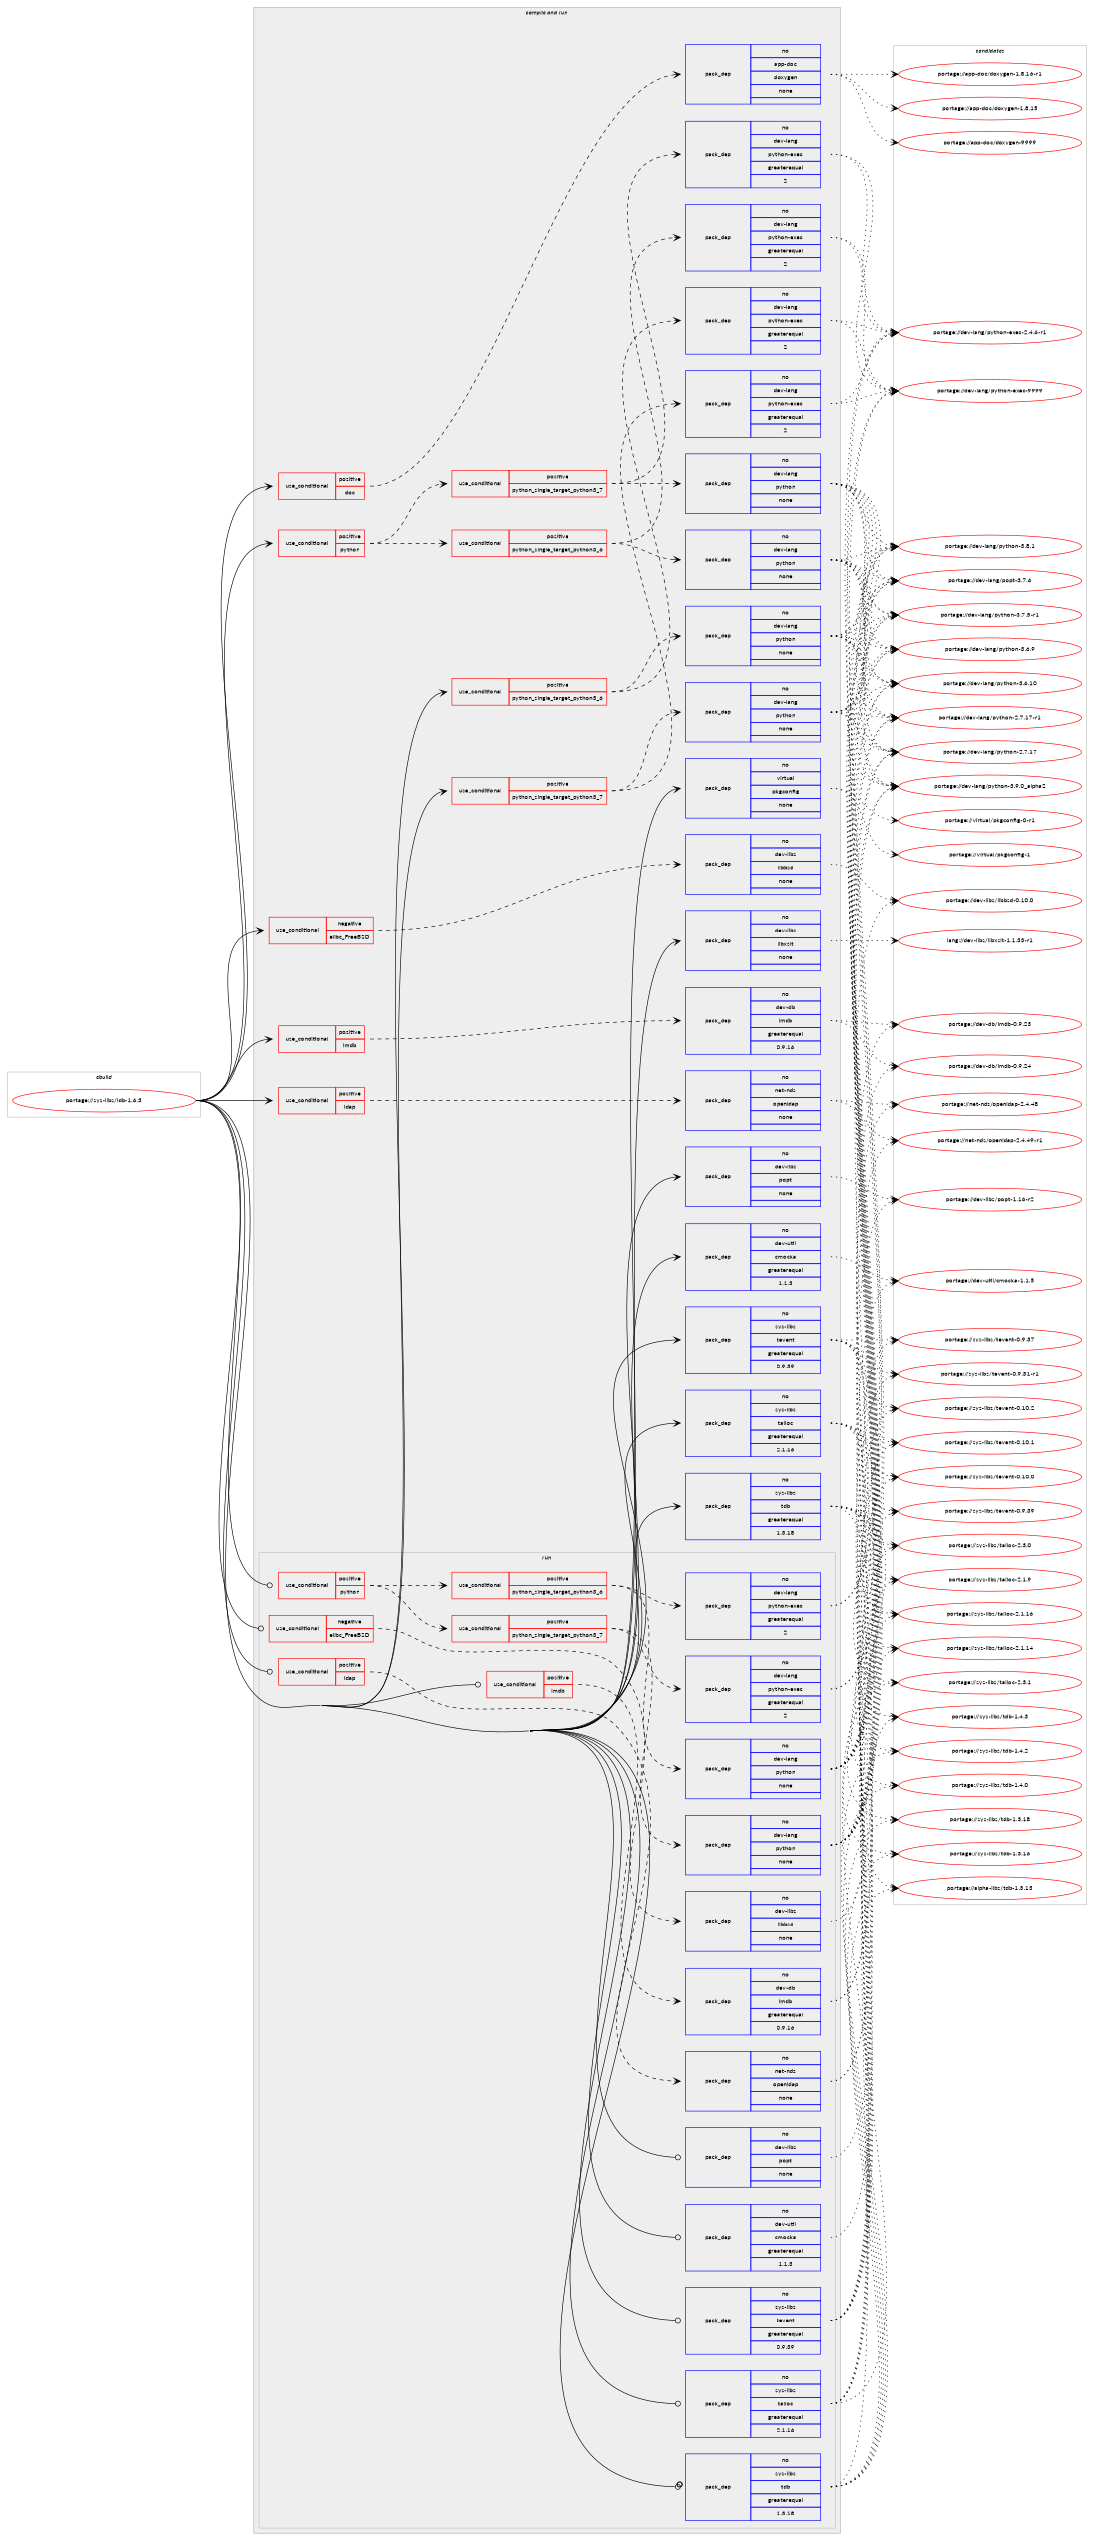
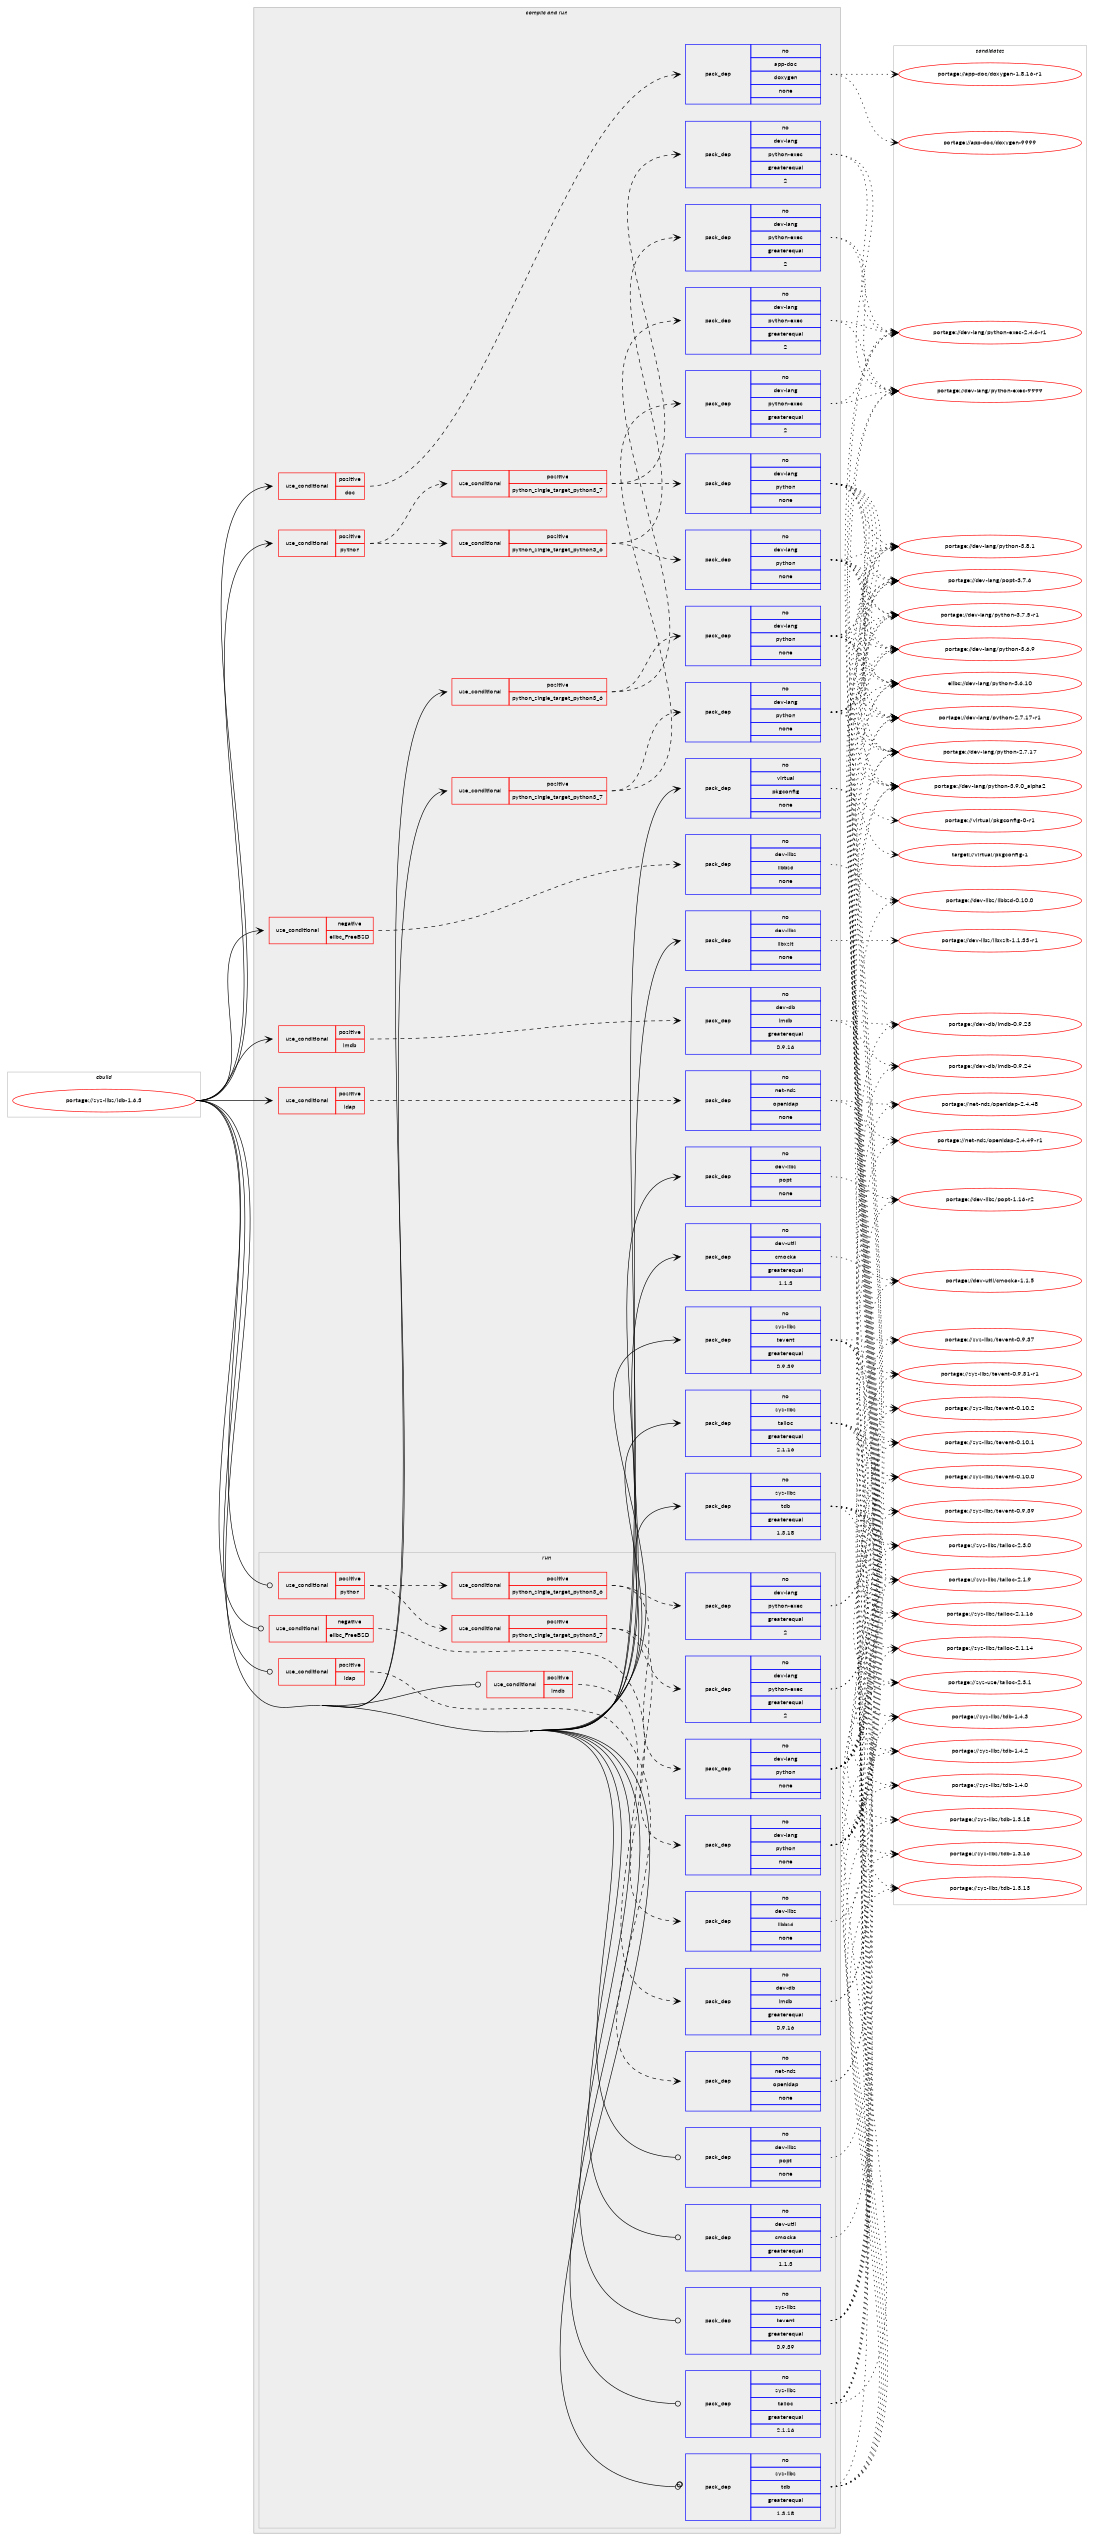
(990, 109) -> none
(990, 684) -> (990, 684)
(990, 855) -> (990, 855)
(990, 941) -> (990, 941)
(990, 1683) -> (990, 1683)
(990, 1888) -> (990, 1888)
